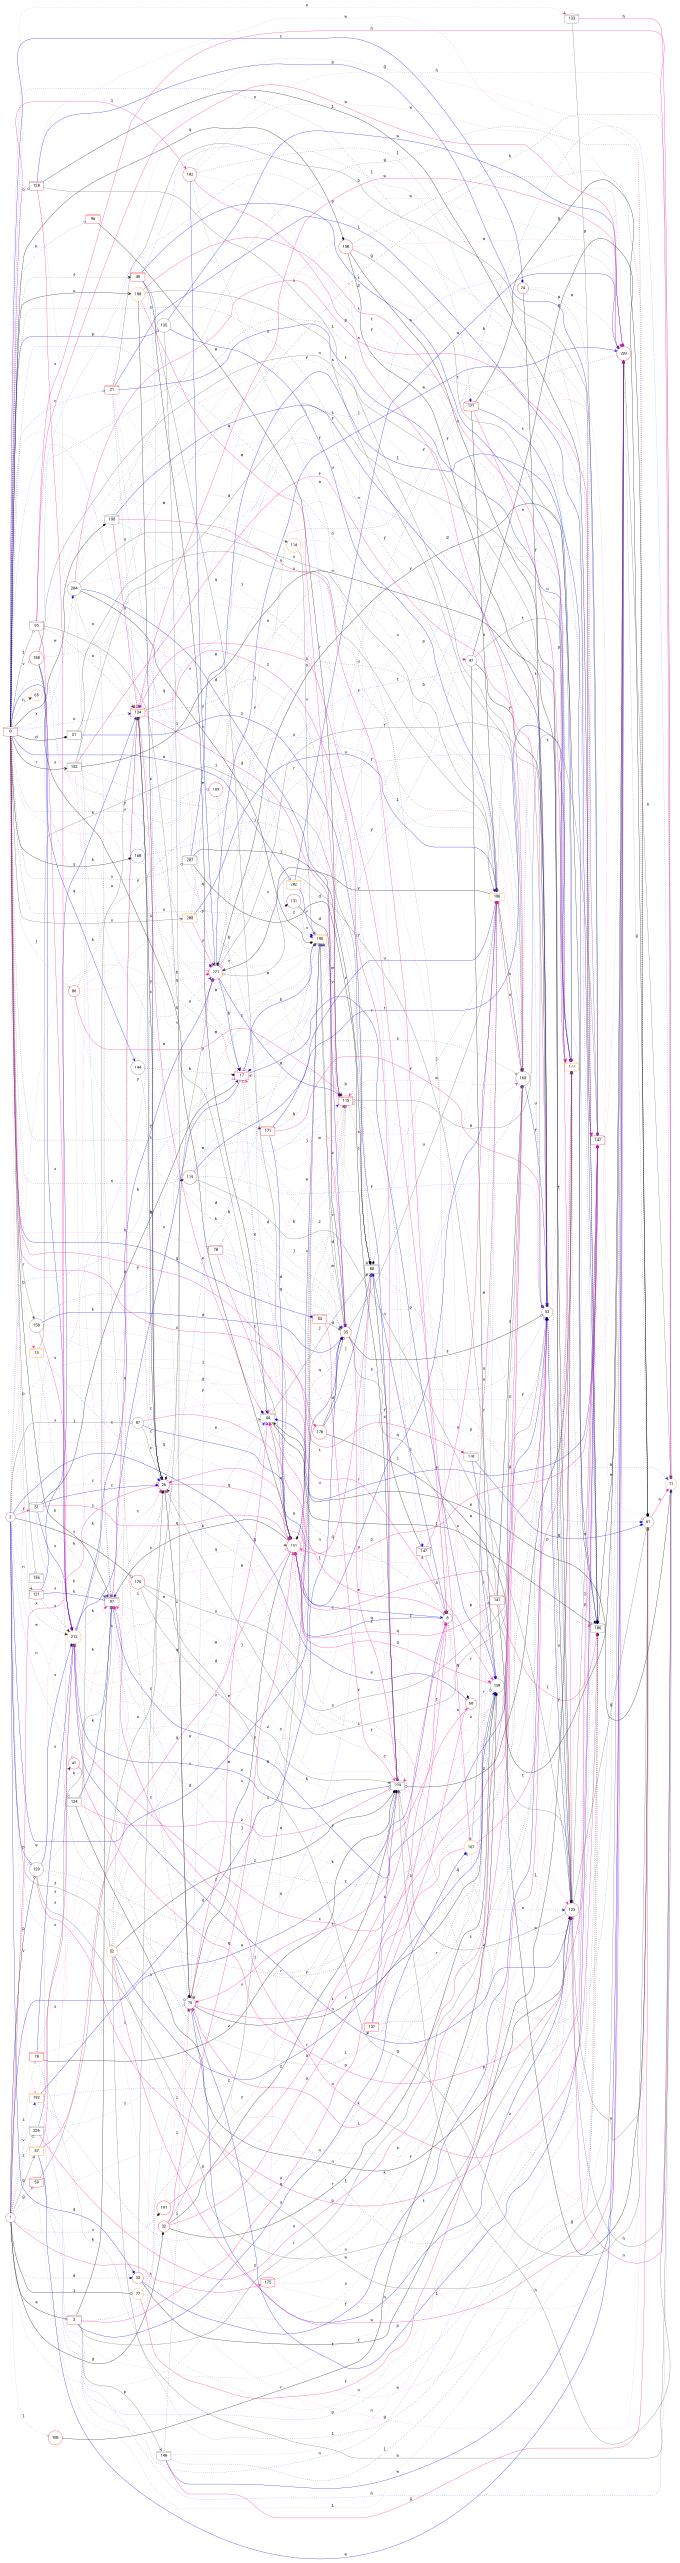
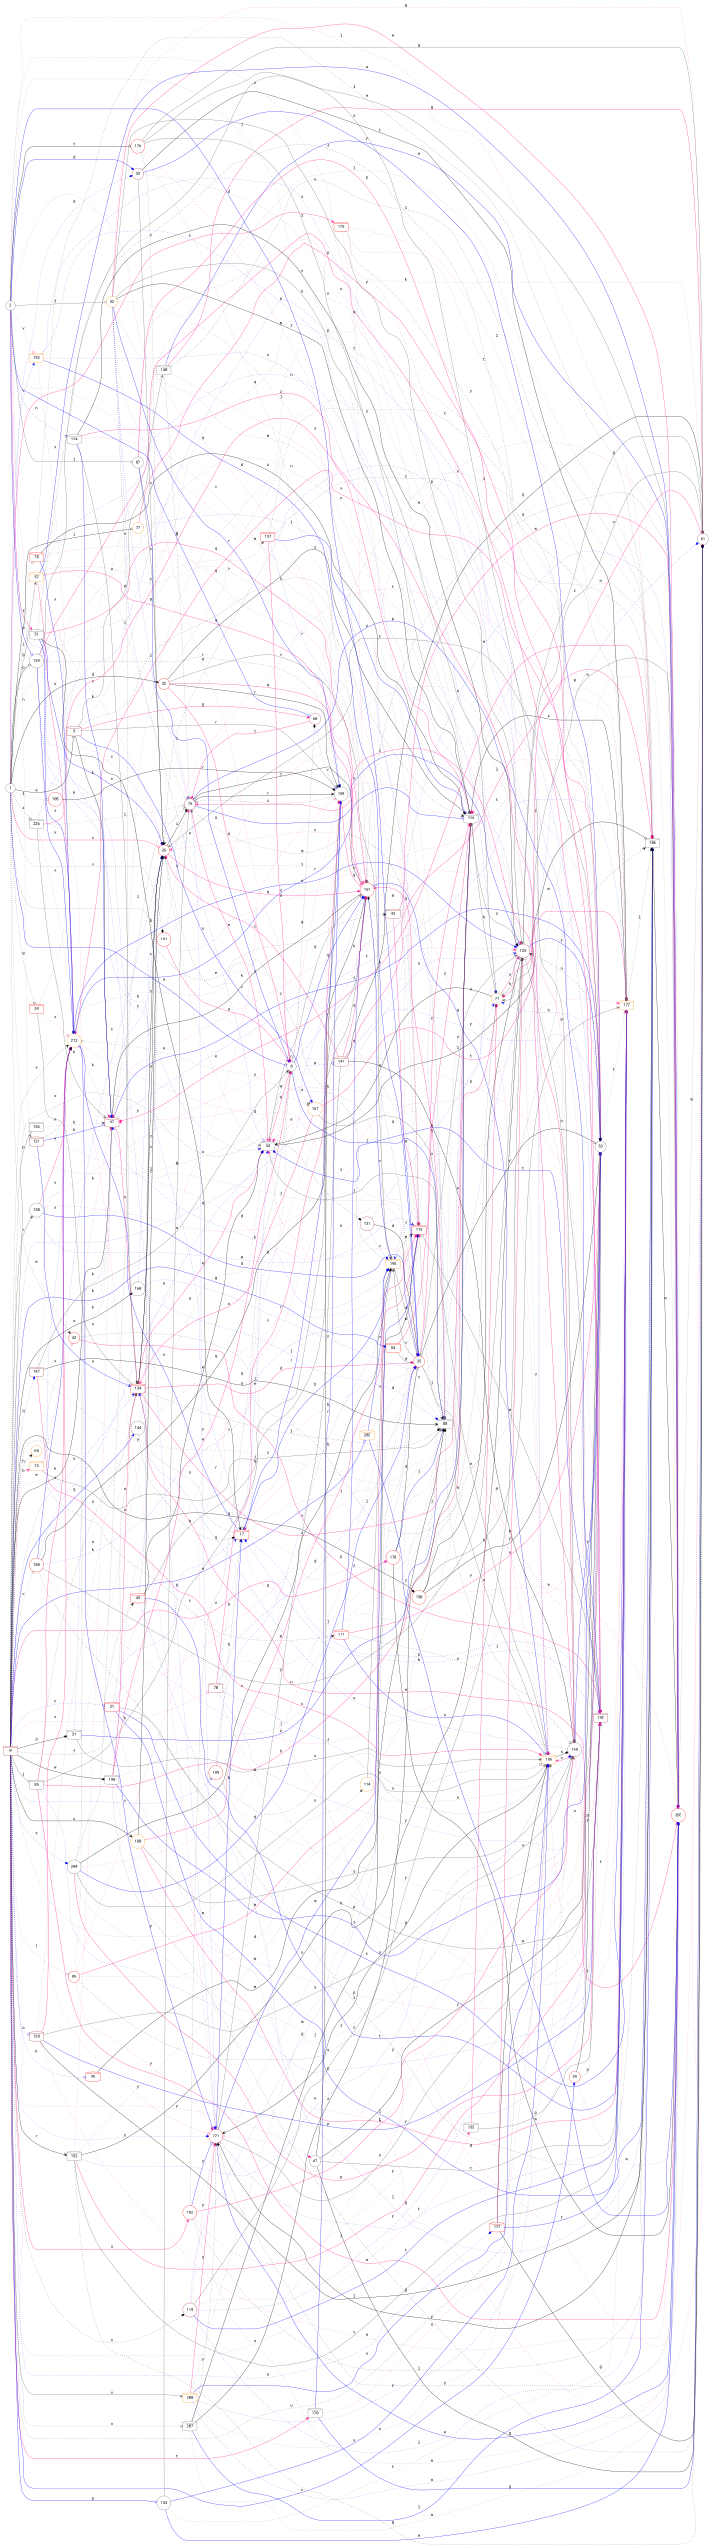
none -> (393, 914)
(163, 1556) -> (74, 1201)
(406, 1664) -> (431, 1461)
(371, 1977) -> none
